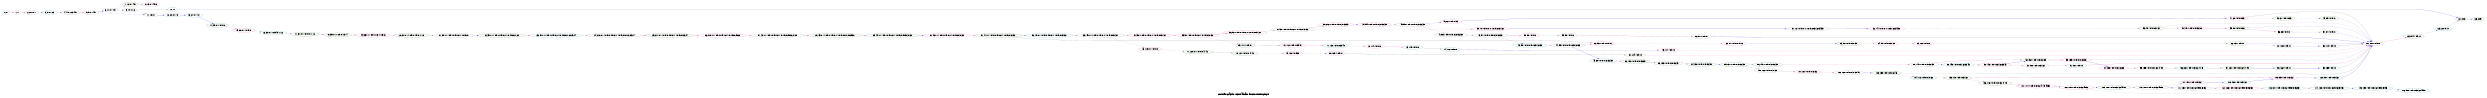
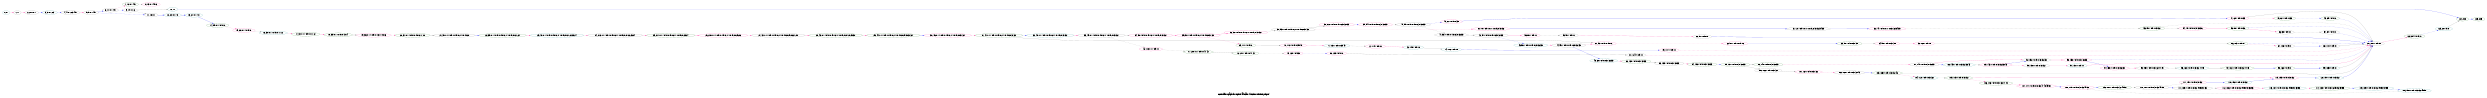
(273, 33) -> (273, 33)
